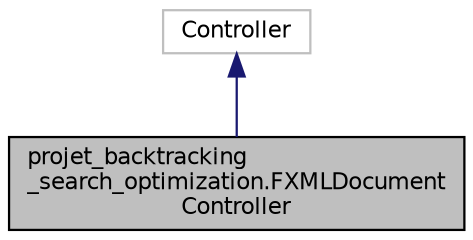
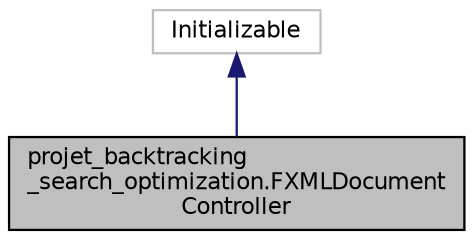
(237, 32) -> (237, 32)
